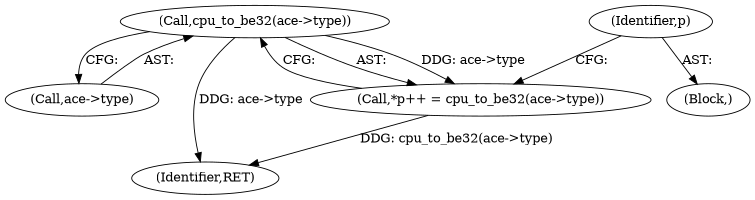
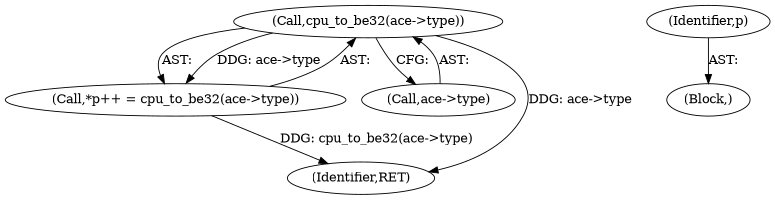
(572, 58) -> none
(301, 61) -> (357, 61)
